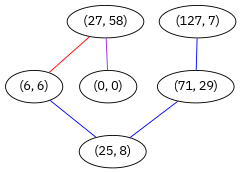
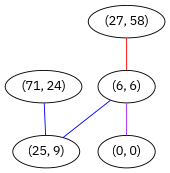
(198, 22) -> none
(107, 54) -> (127, 119)
(196, 87) -> (44, 87)
(113, 152) -> (46, 152)
